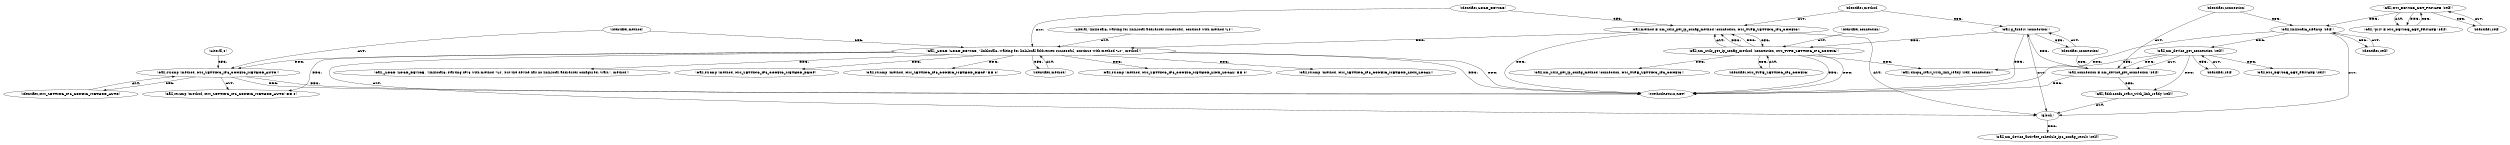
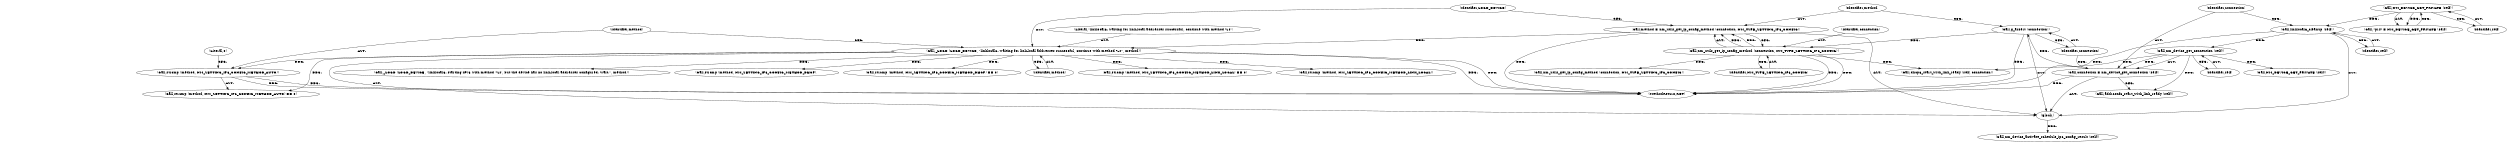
(2128, 62) -> (2128, 62)
(71, 94) -> none
(2089, 106) -> (2071, 89)
